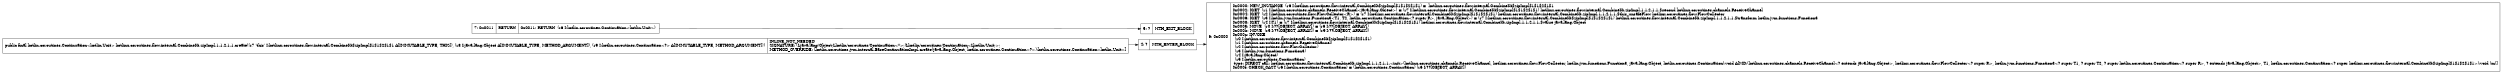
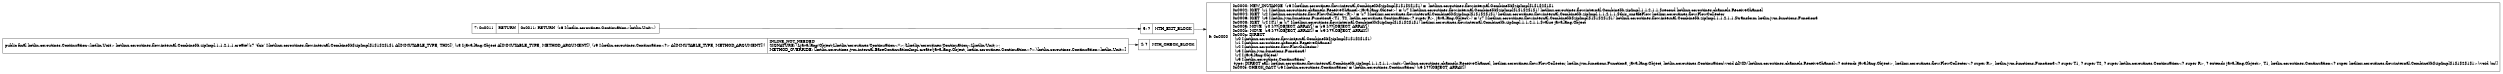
(1250, 35) -> (1250, 35)
(1200, 44) -> (1199, 29)
(1173, 45) -> (1173, 45)
